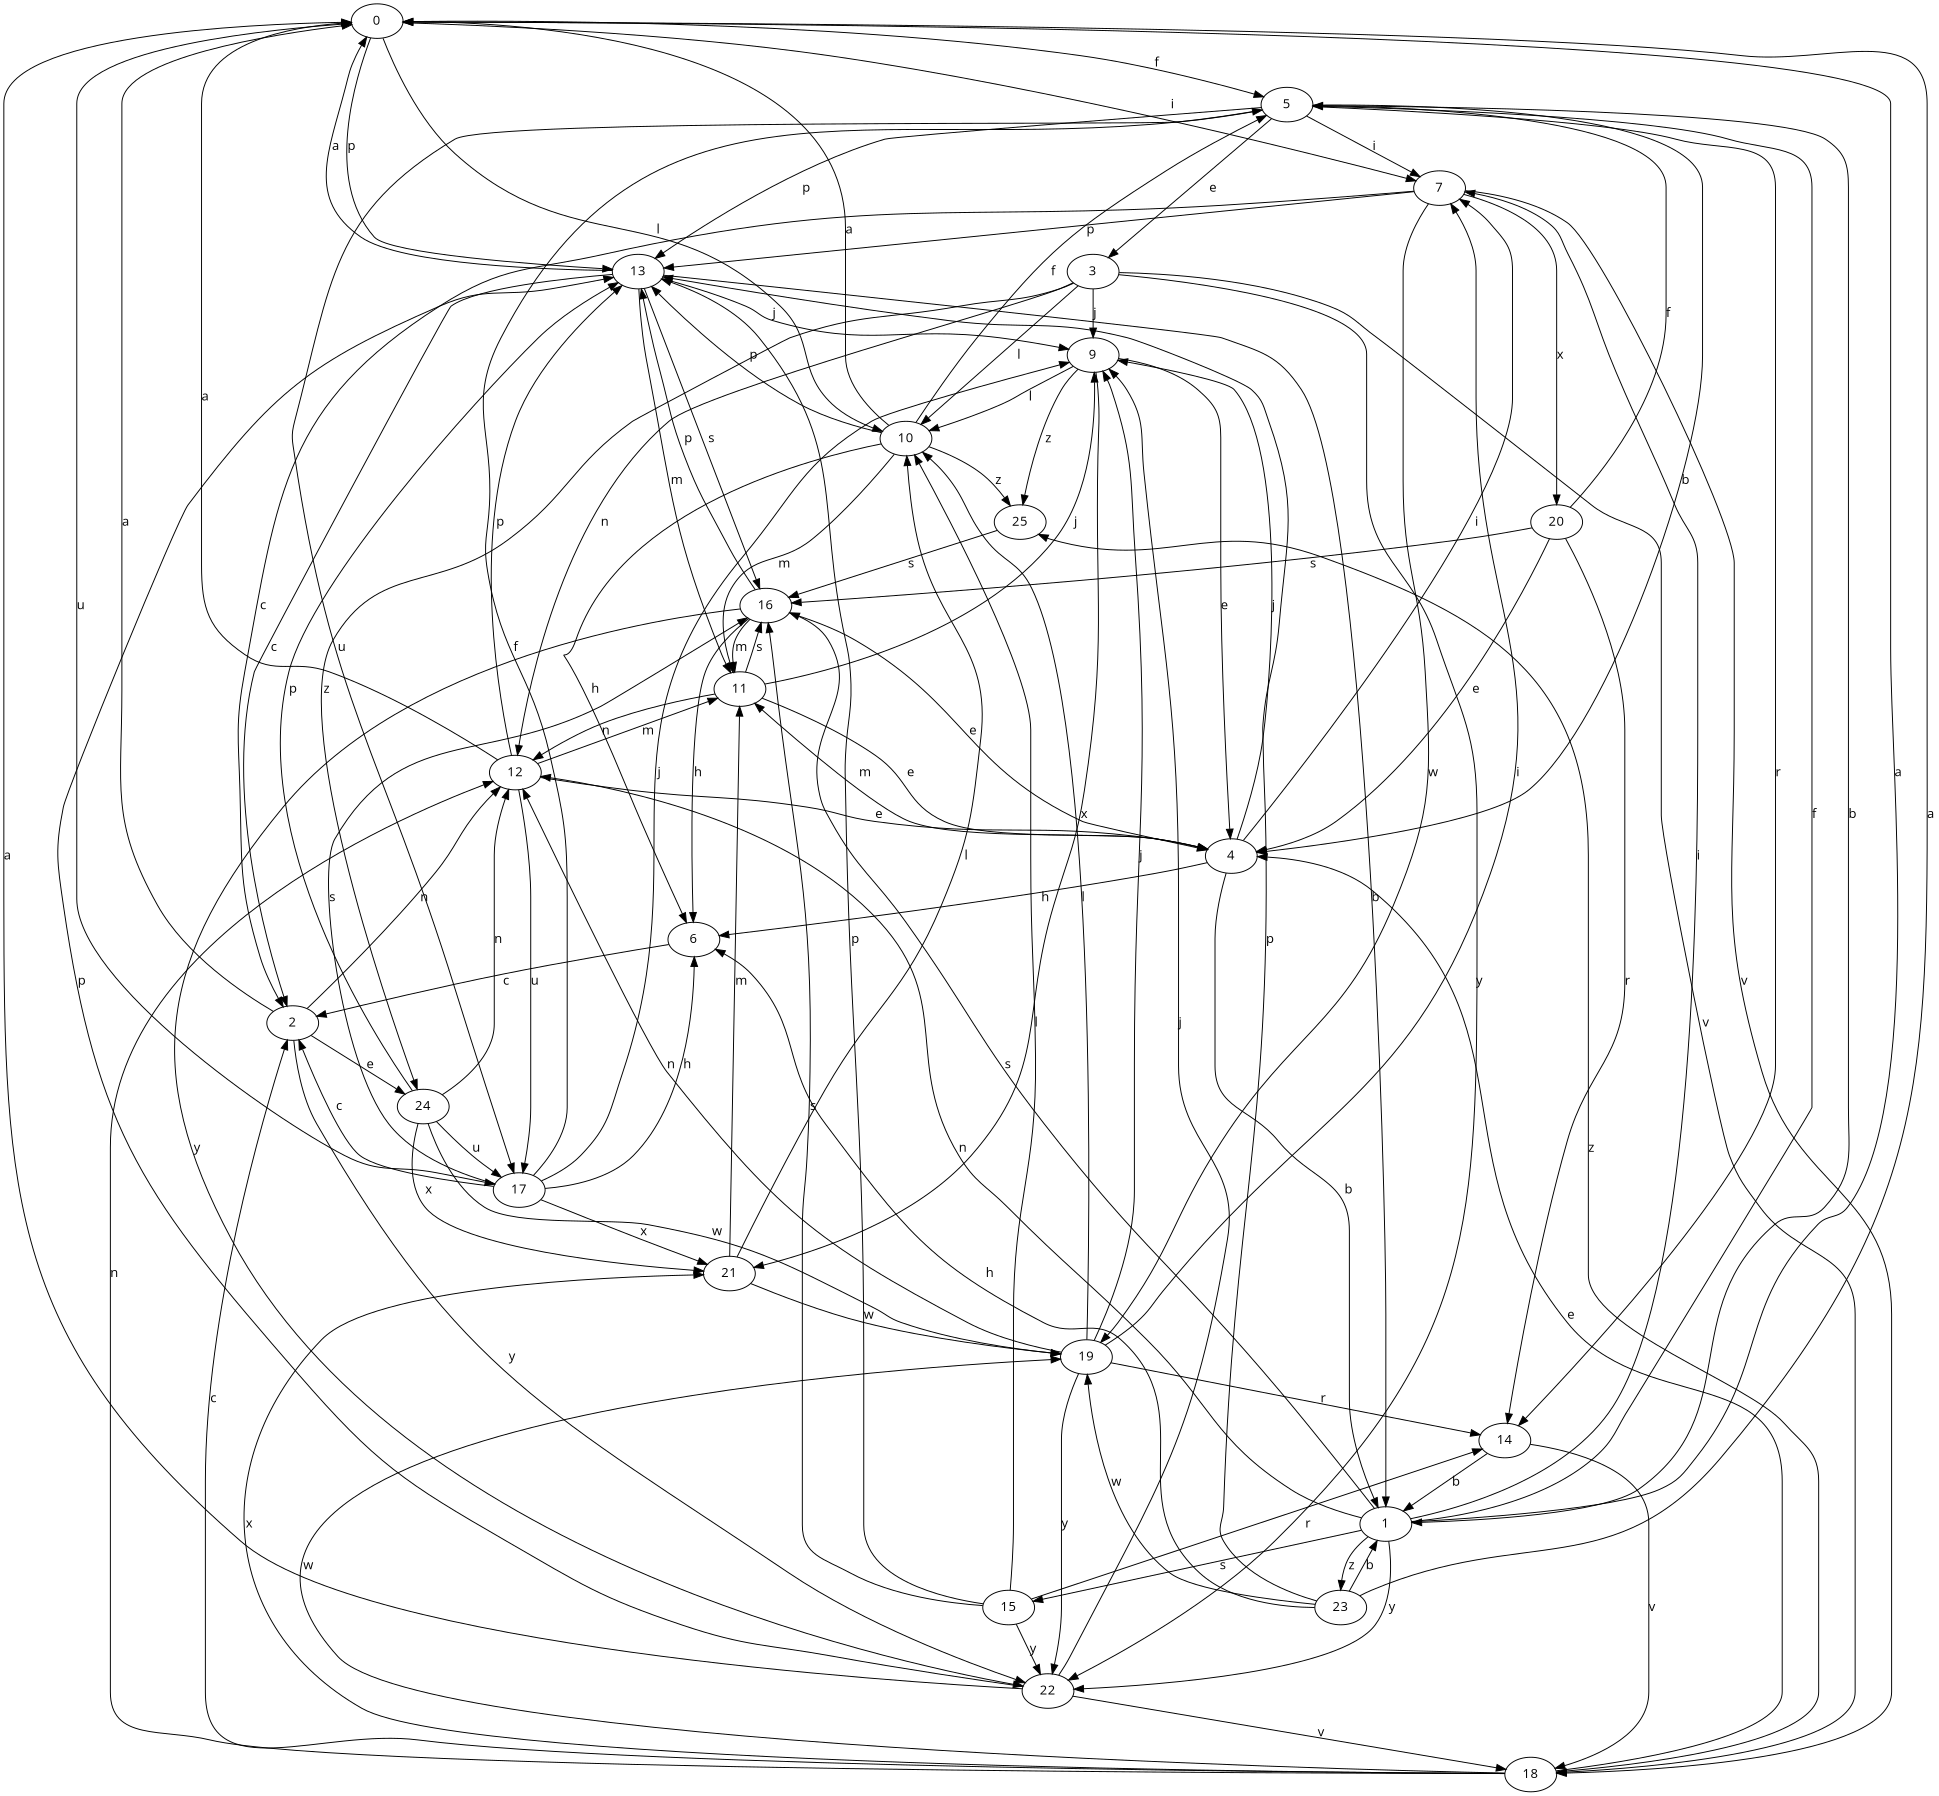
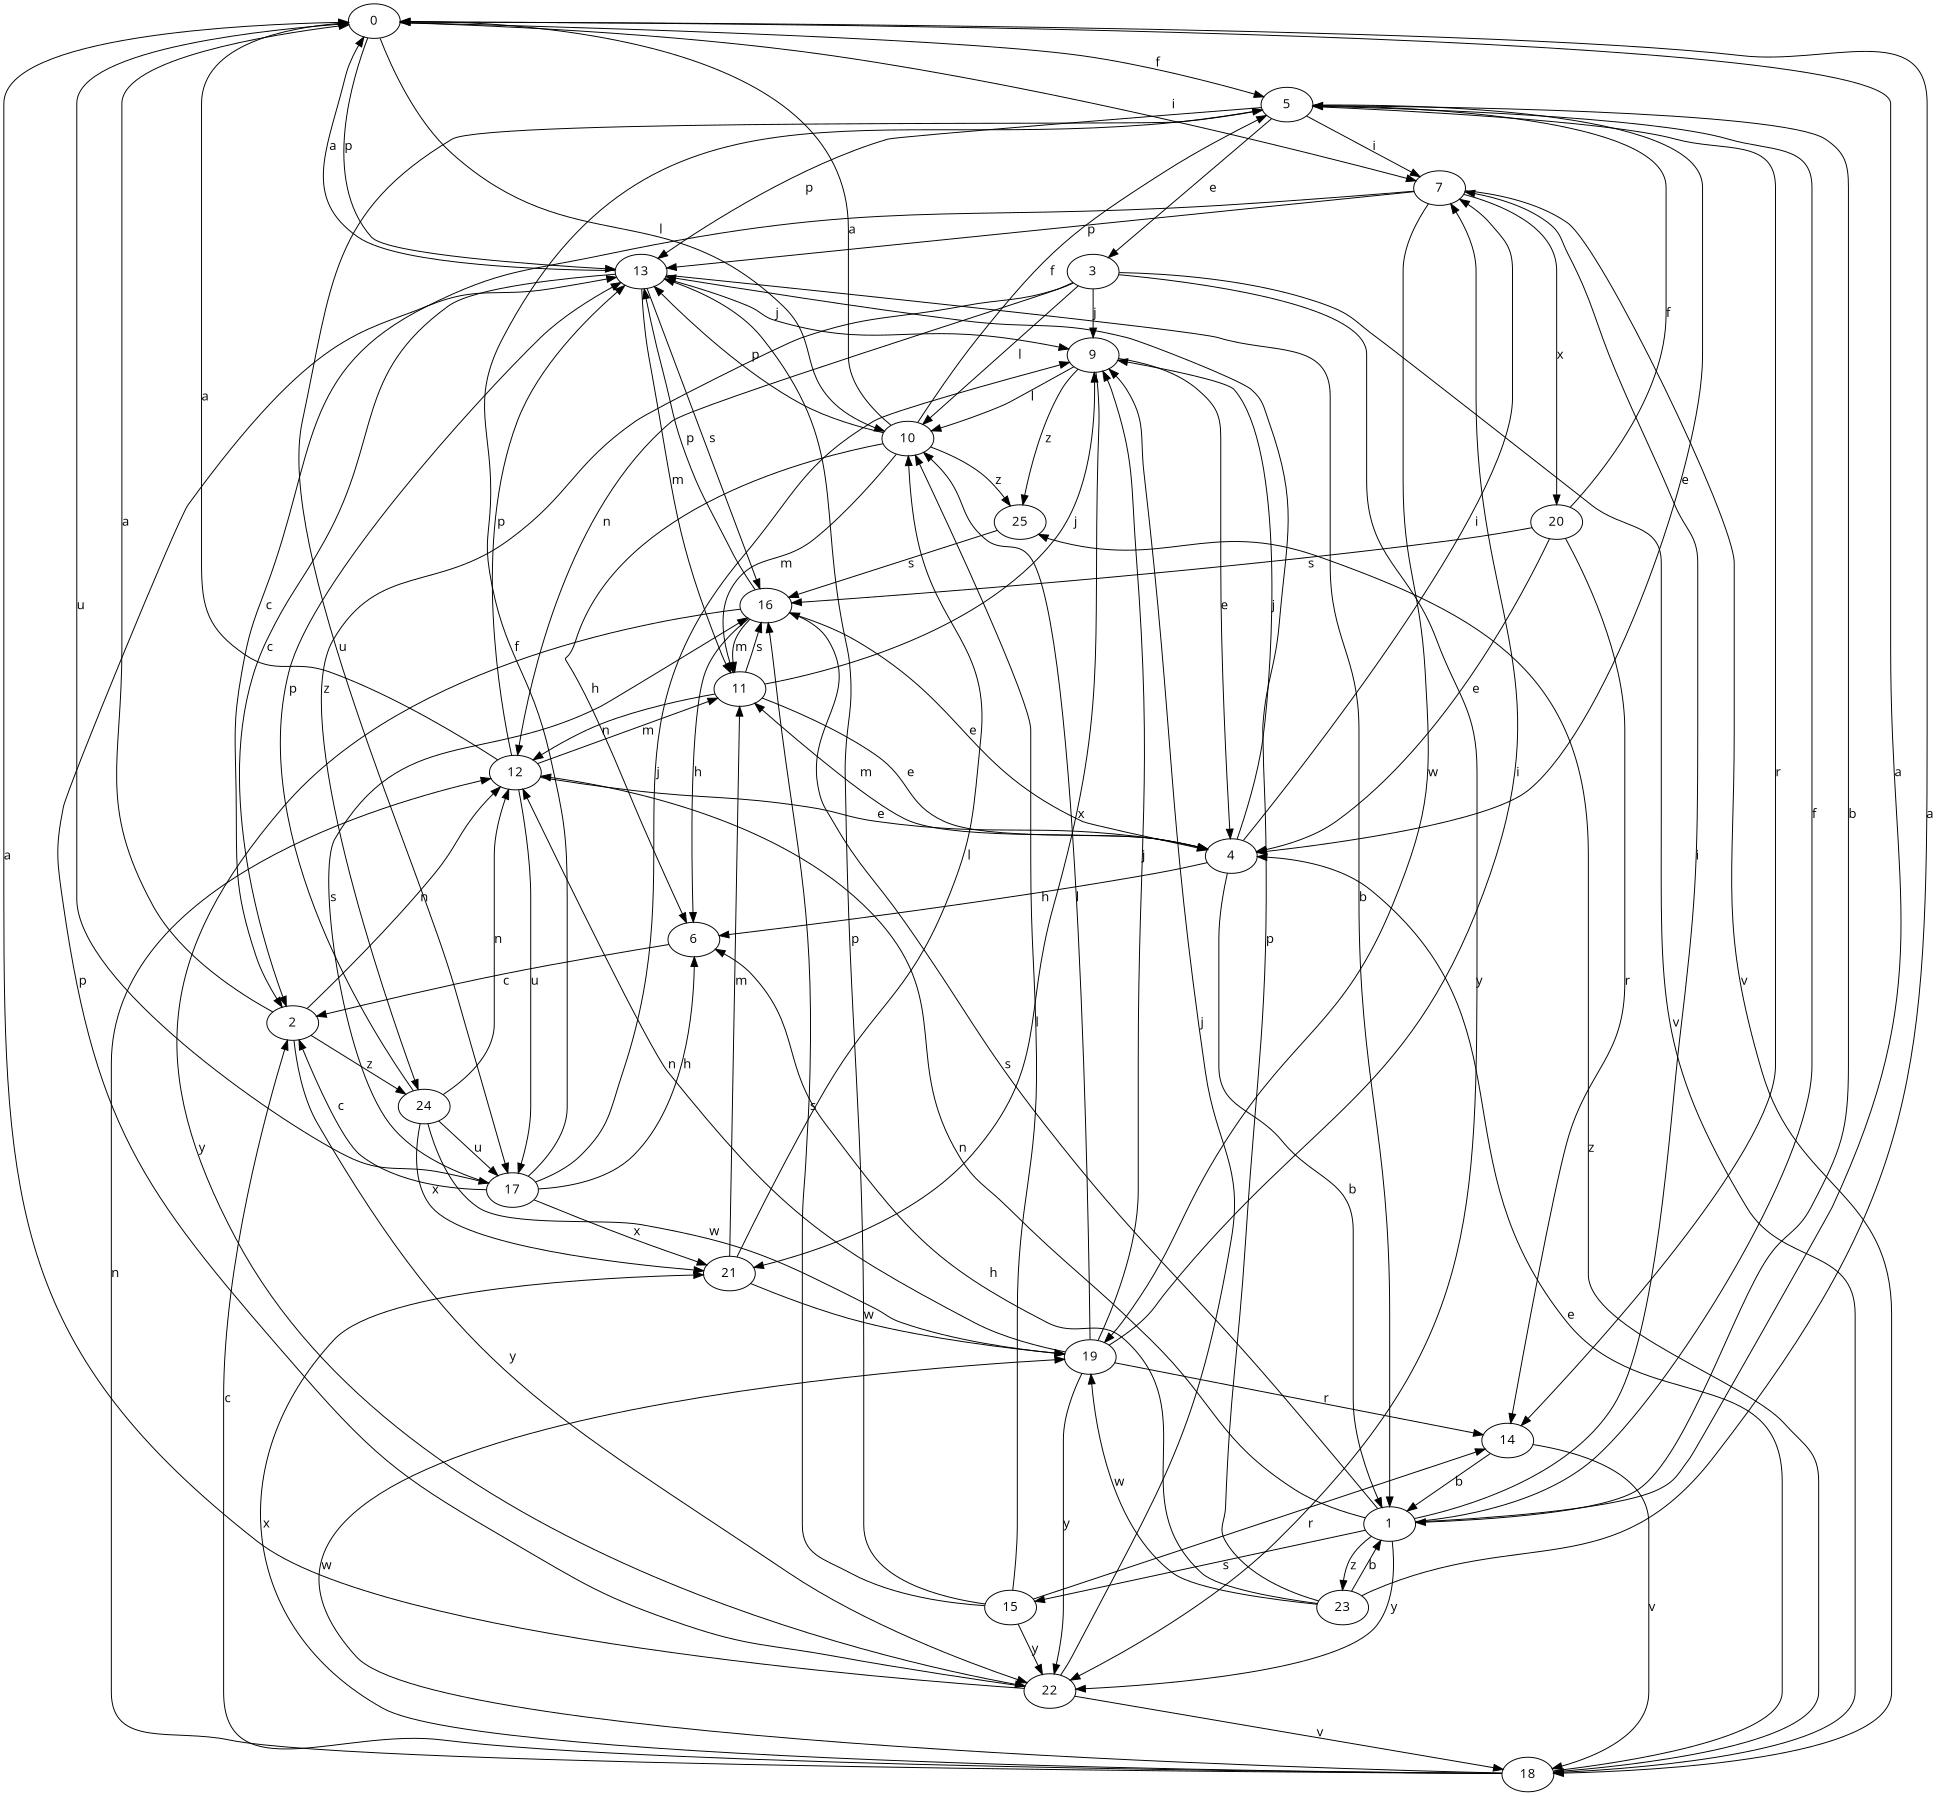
(1686, 480) -> (1685, 480)
(370, 1065) -> (370, 1065)
